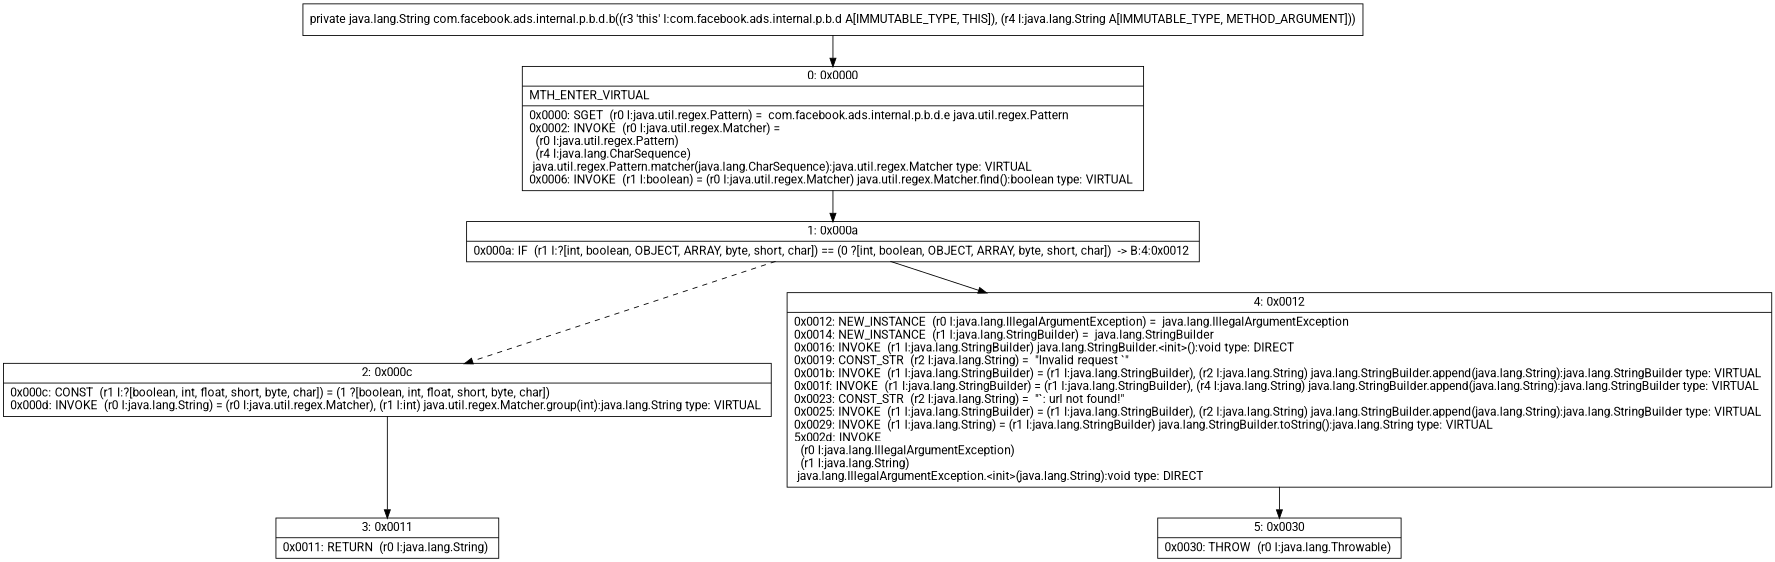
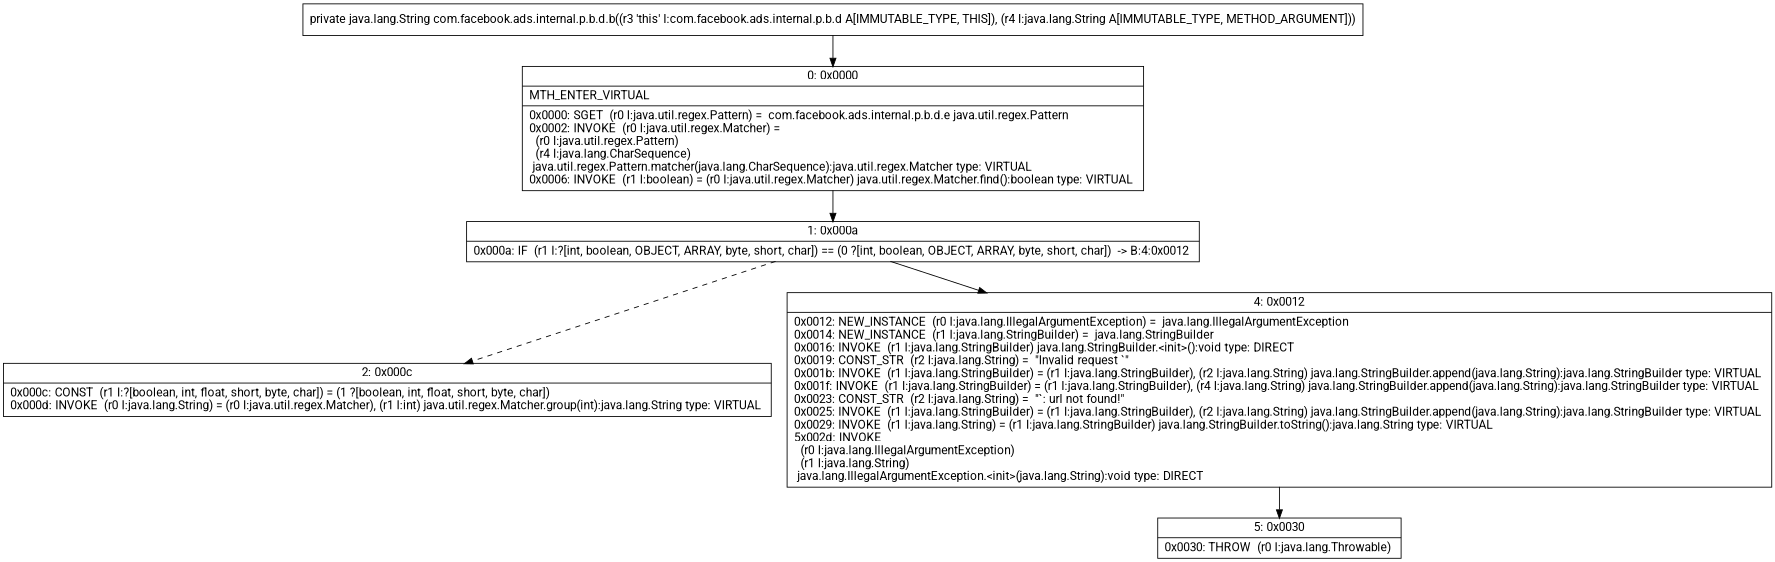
(387, 538) -> none
